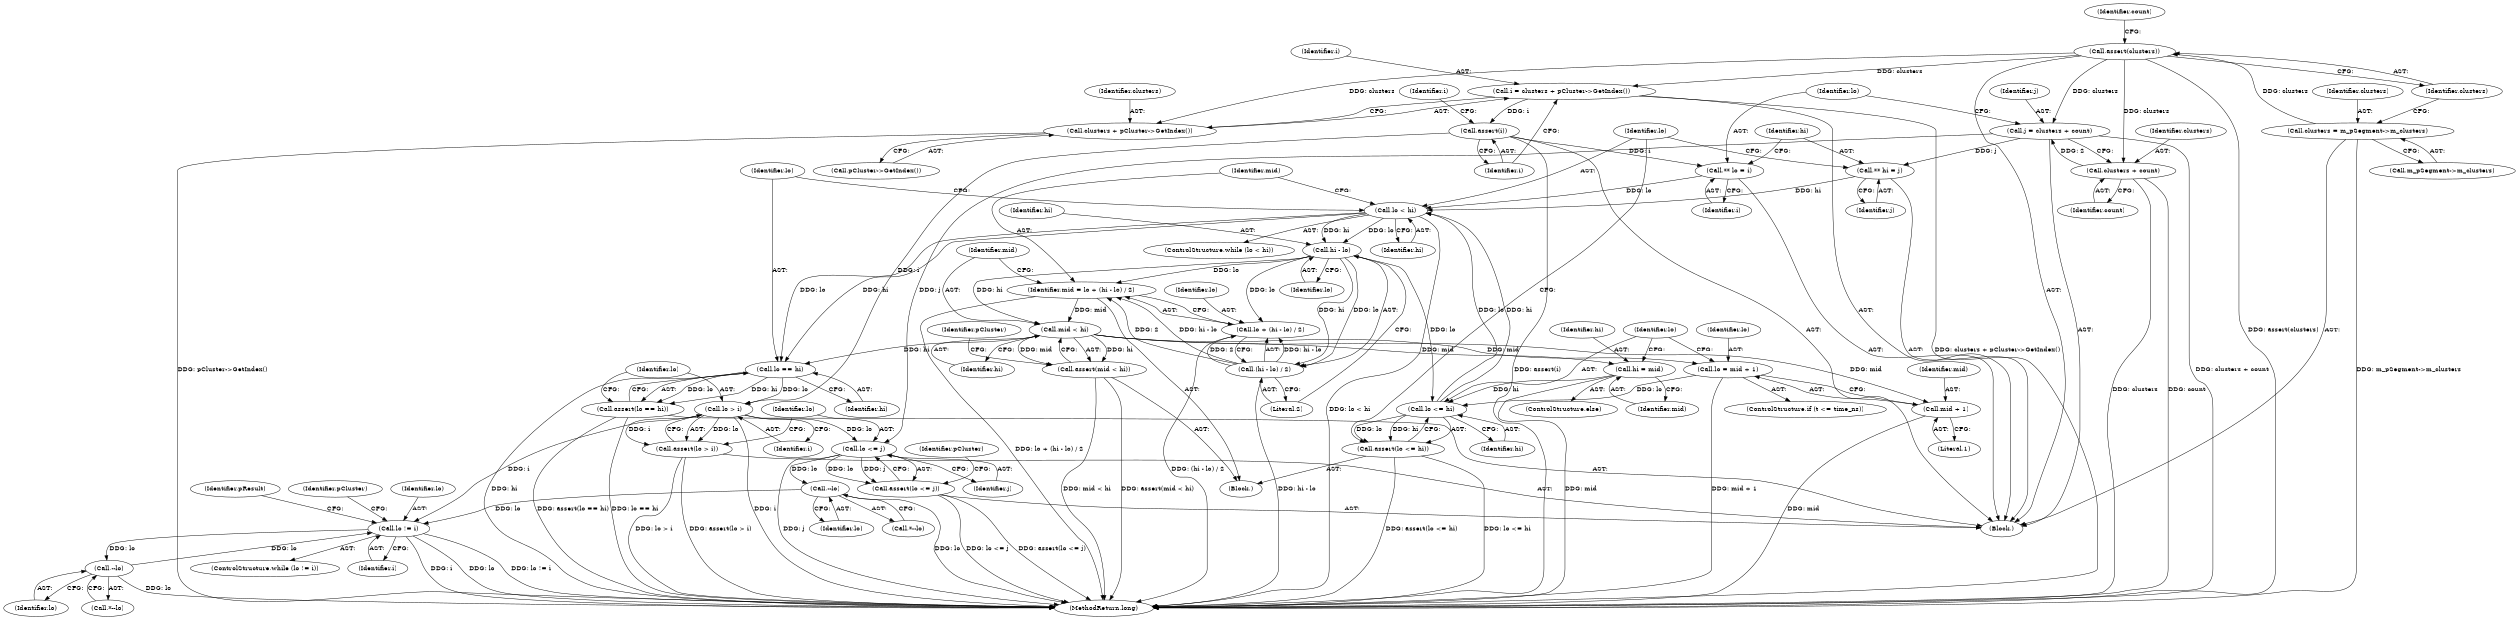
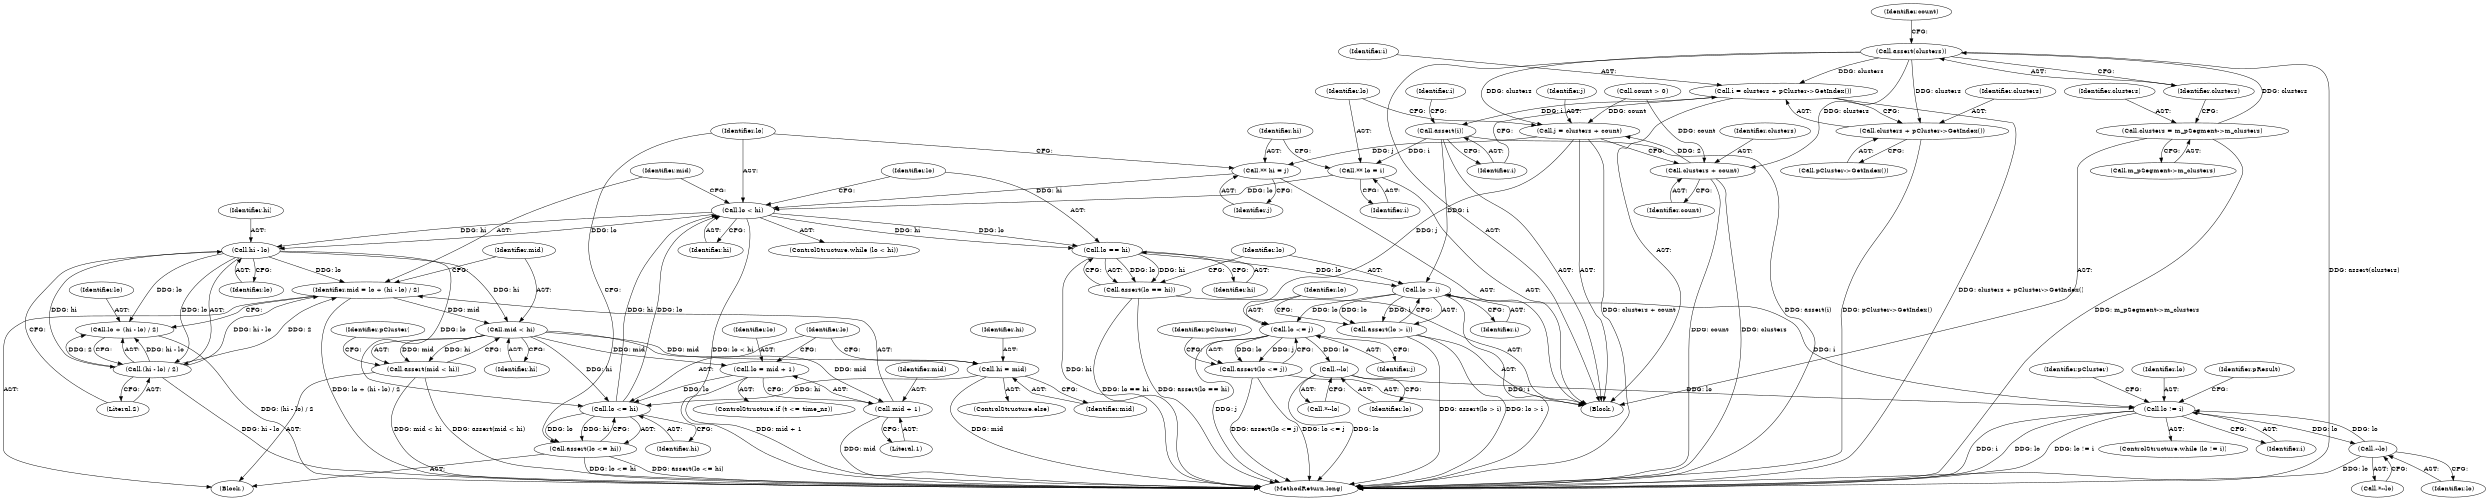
none -> (1643, 91)
(1180, 316) -> (687, 314)
(930, 344) -> (571, 363)
